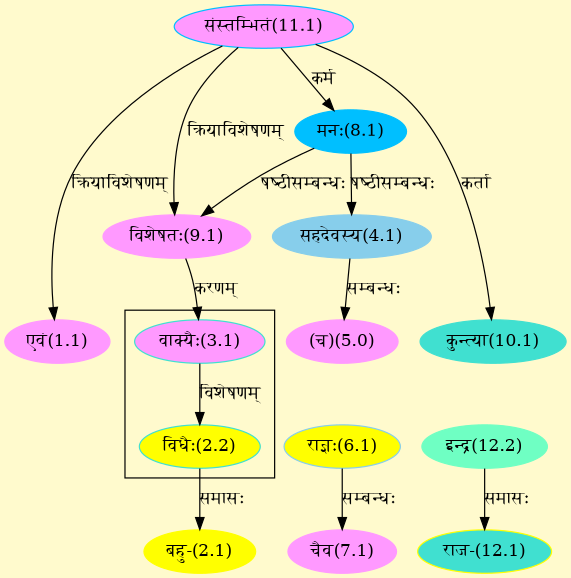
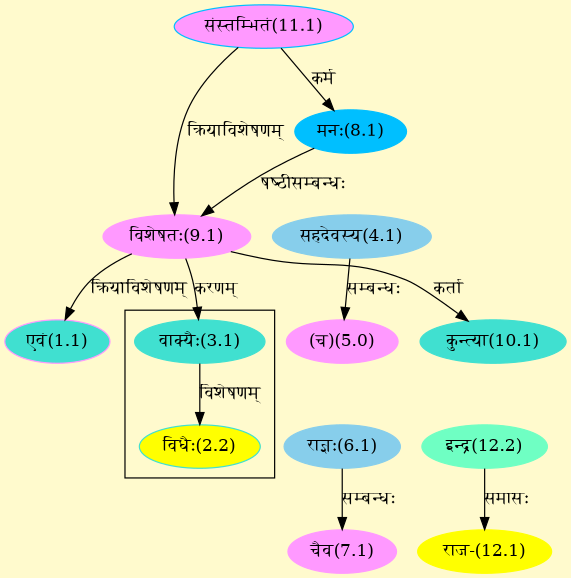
(90, 147) -> (96, 276)
(443, 148) -> (362, 267)
(351, 178) -> none
(57, 342) -> (57, 342)
(200, 342) -> (200, 342)
(342, 447) -> (342, 447)
(200, 552) -> none
(485, 552) -> (485, 552)
